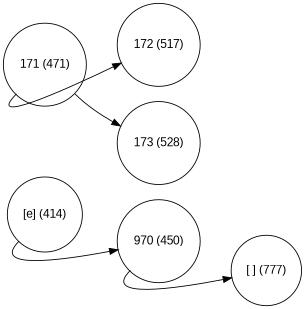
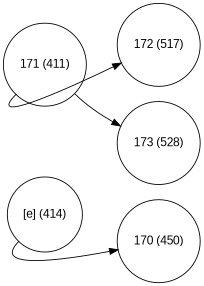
(45, 65) -> (45, 65)
(159, 241) -> (159, 241)
(266, 270) -> none
